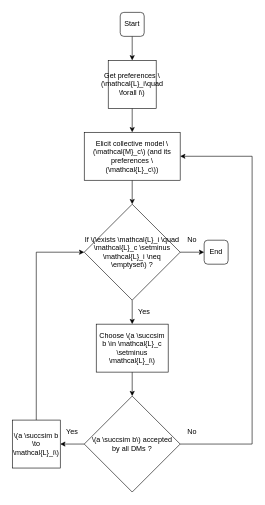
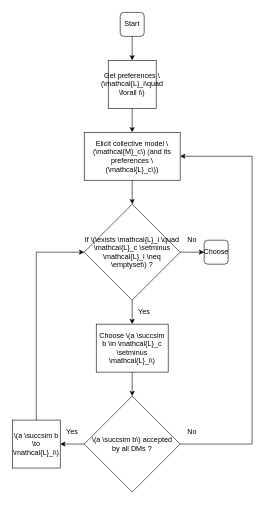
(216, 252) -> (216, 252)
